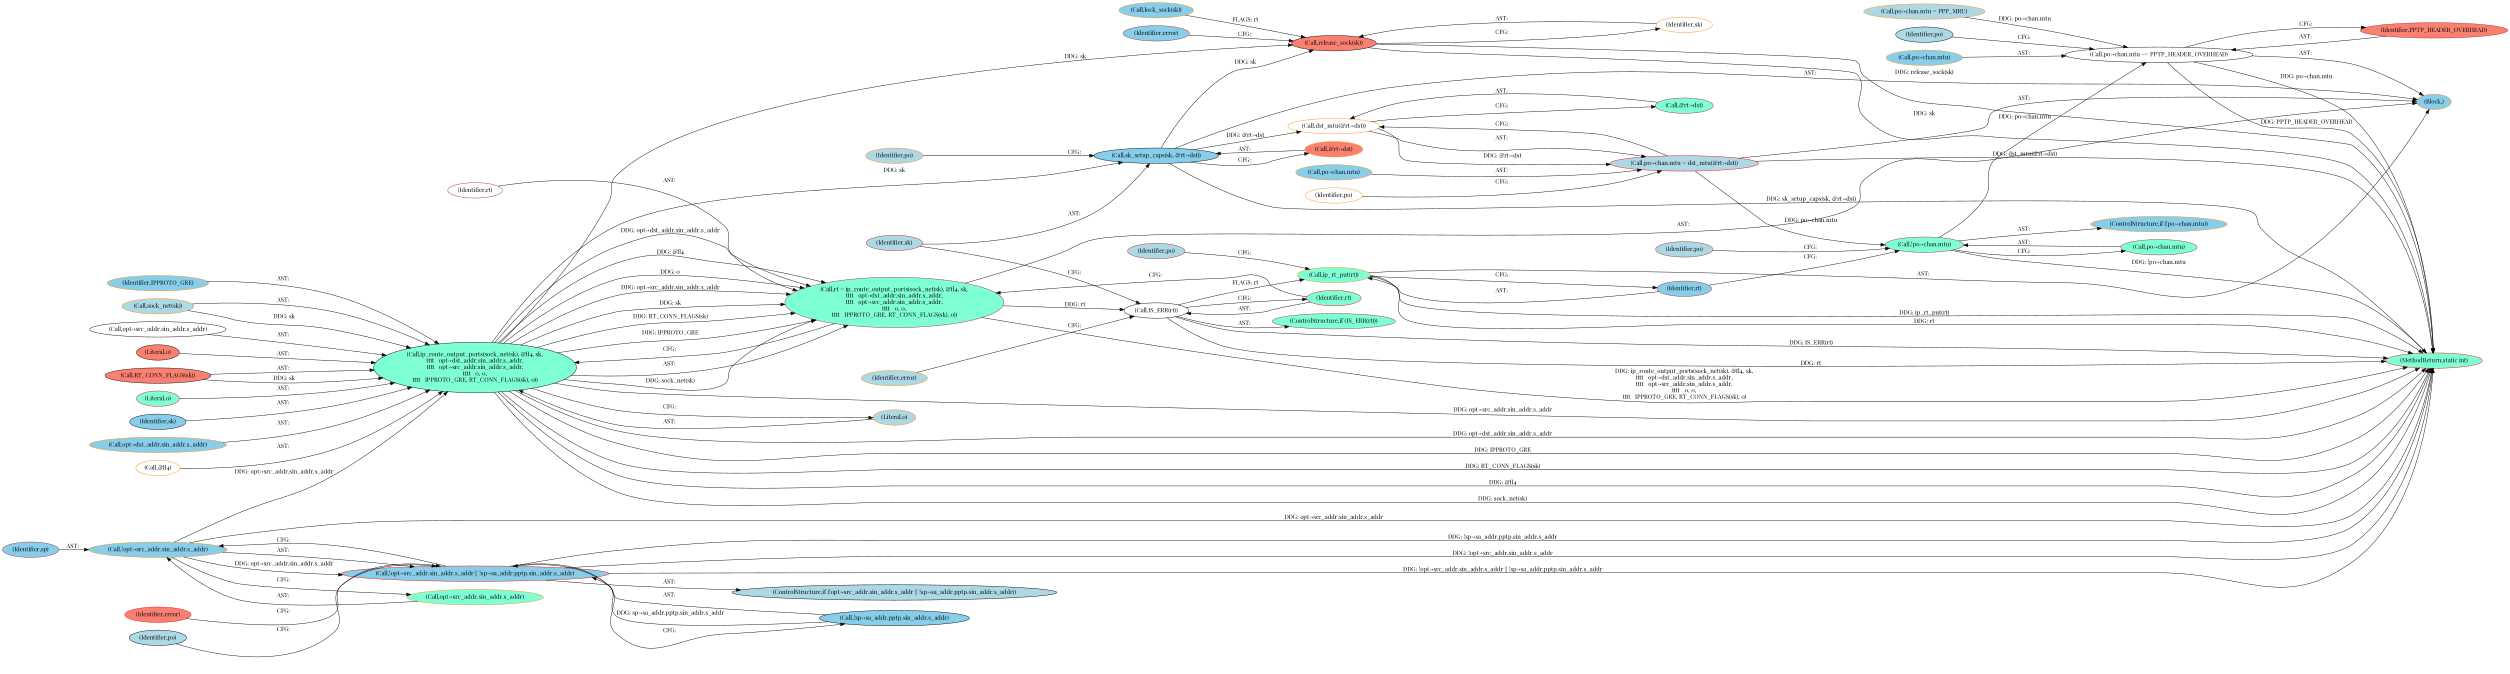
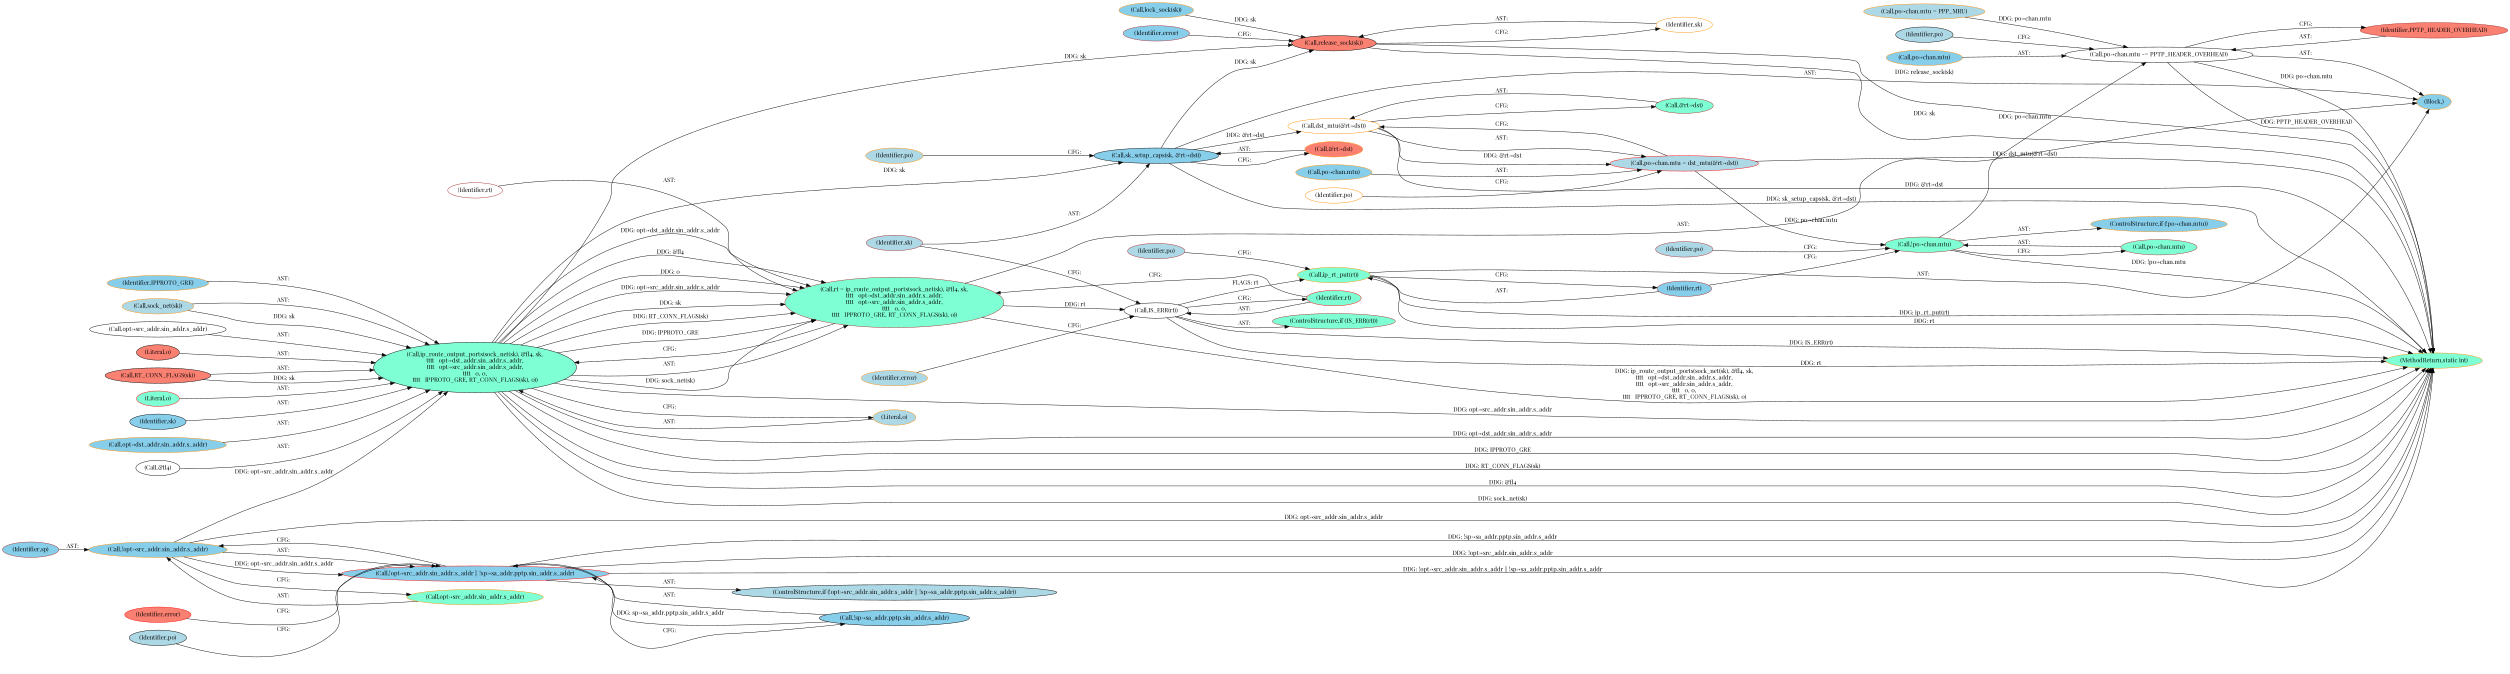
(1245, 20) -> (1245, 20)
(2069, 100) -> none
none -> (1923, 188)
(2434, 361) -> (2434, 361)
(158, 468) -> (158, 468)
